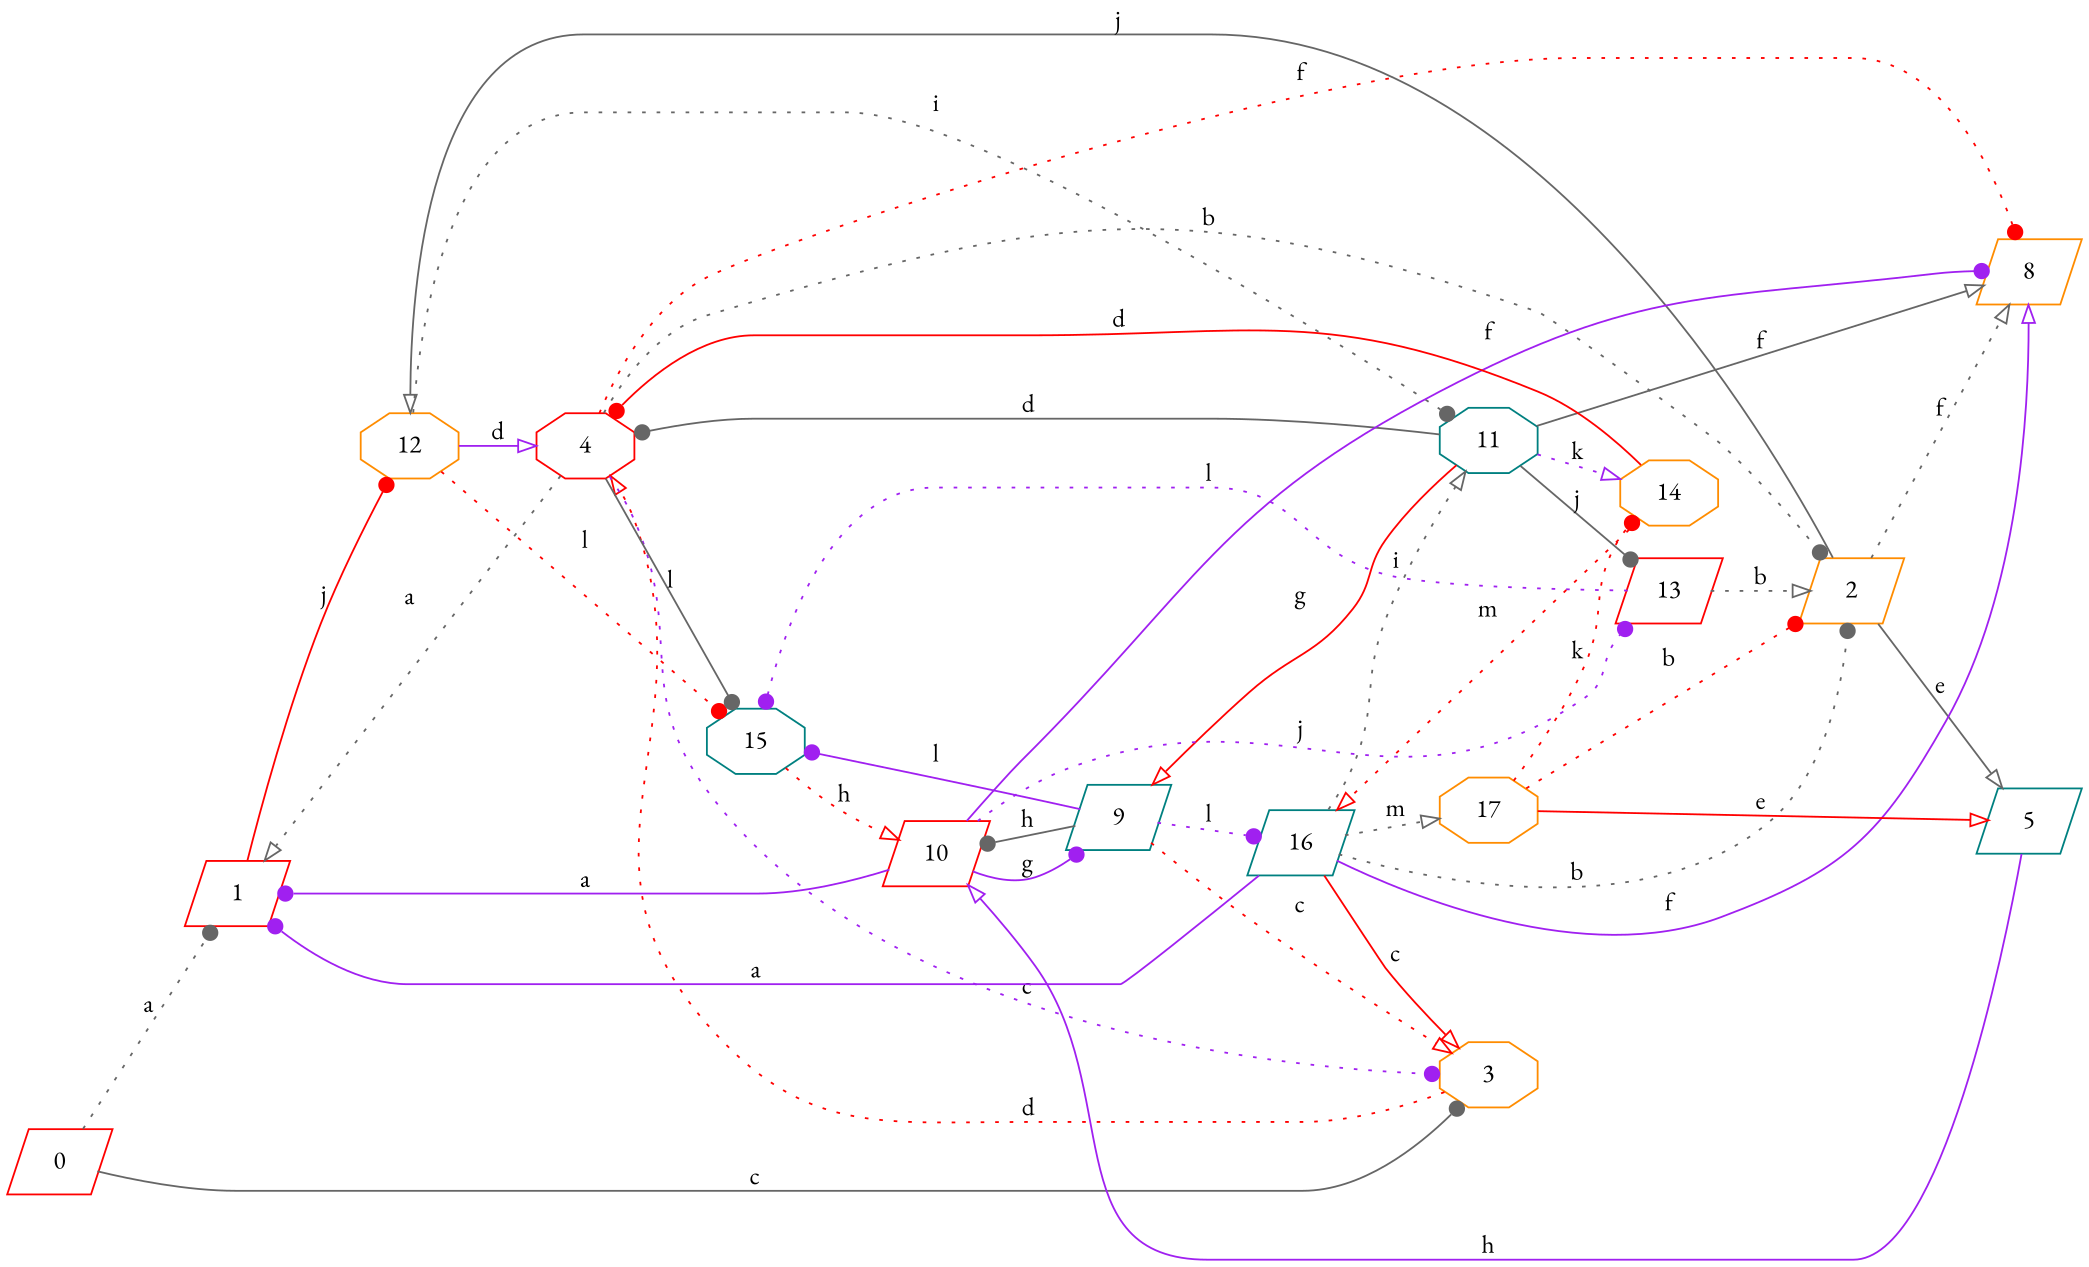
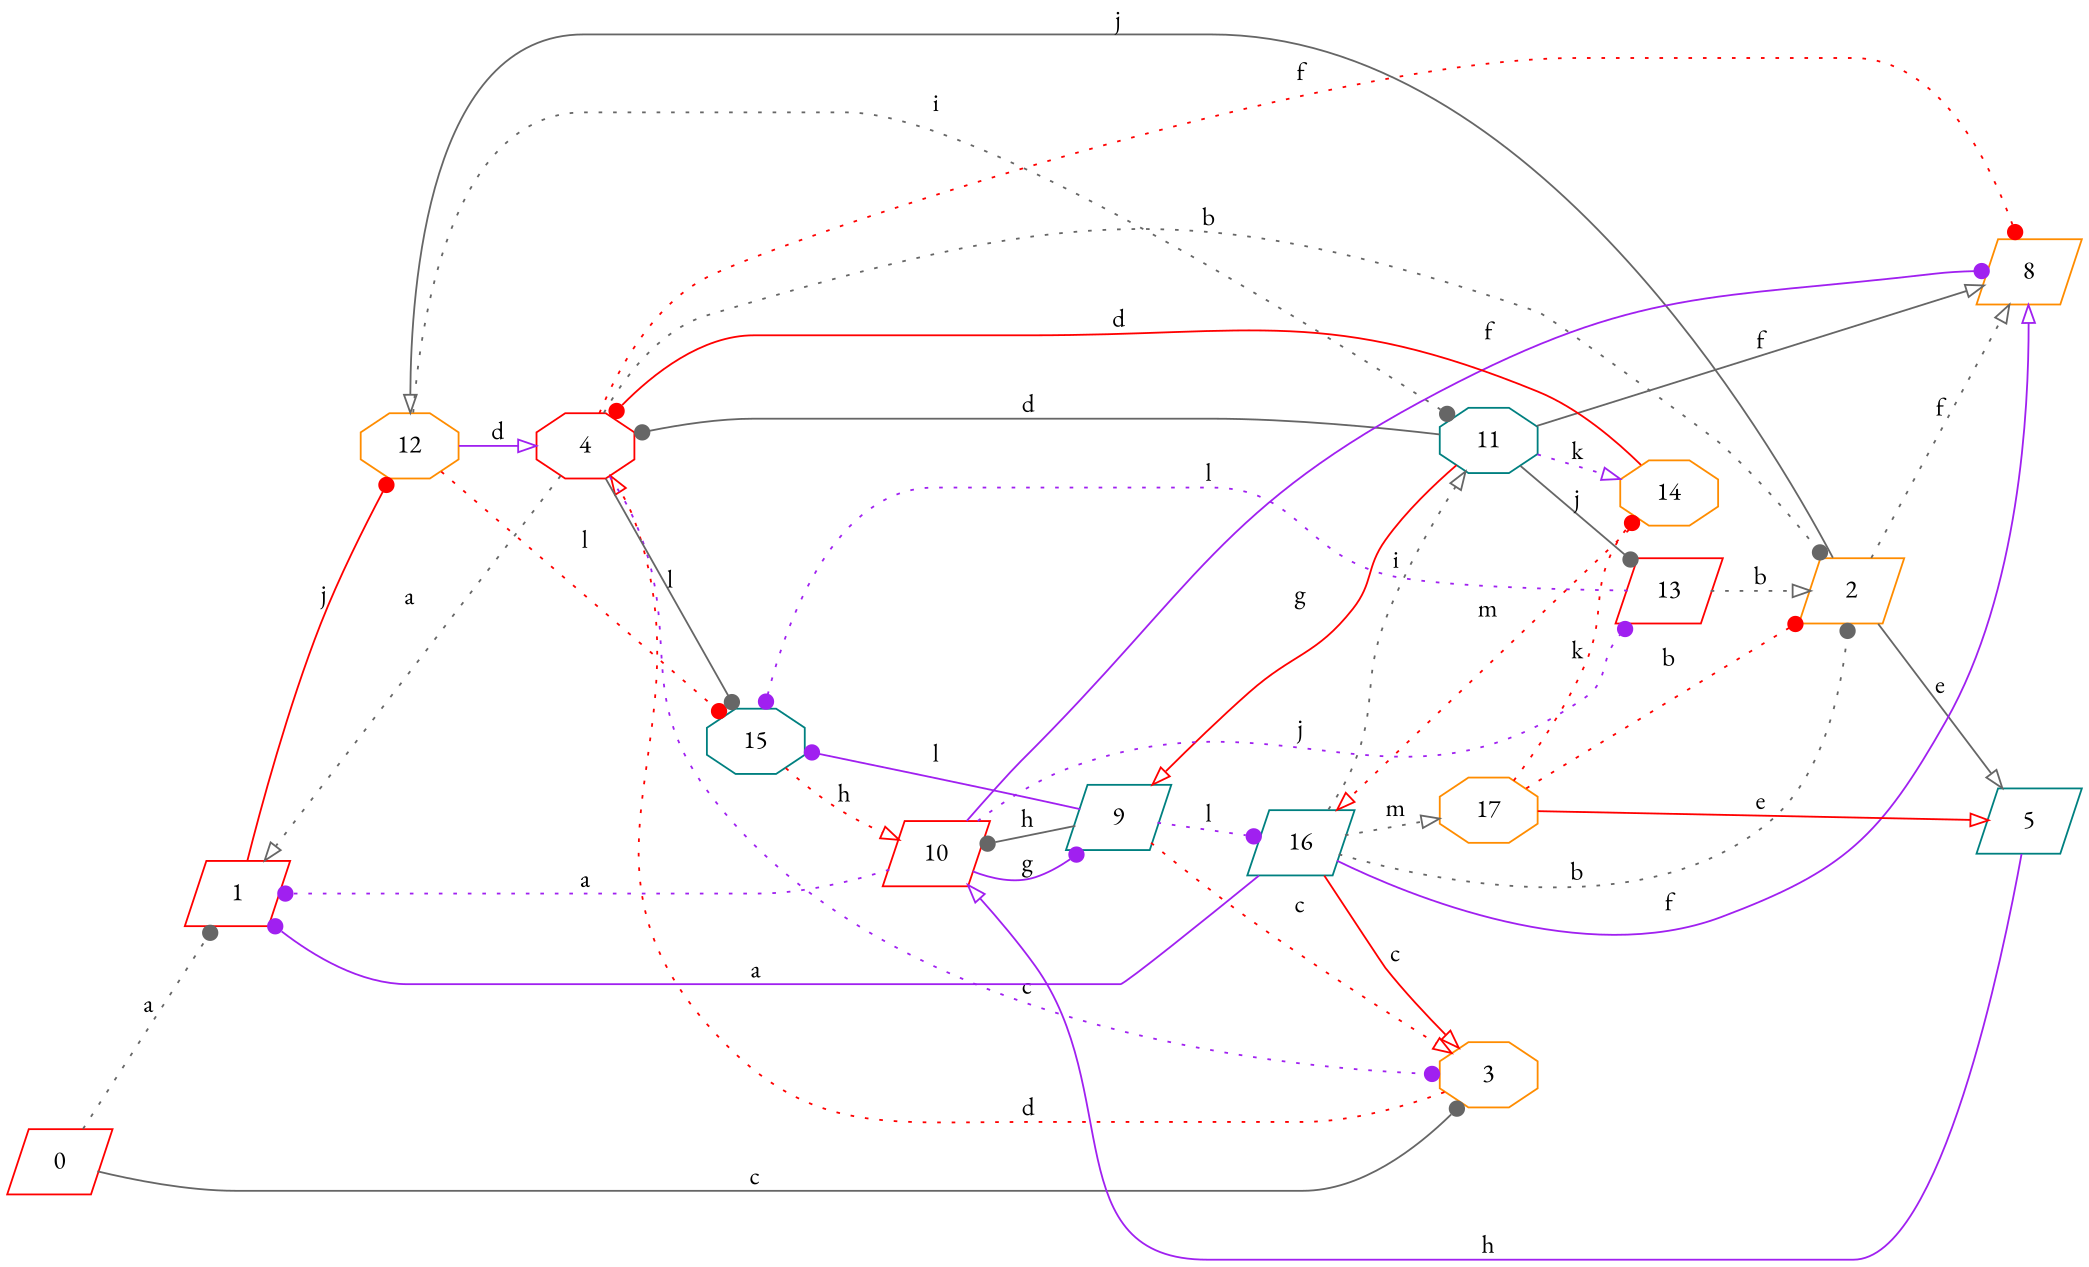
(593, 894) -> (593, 894)
